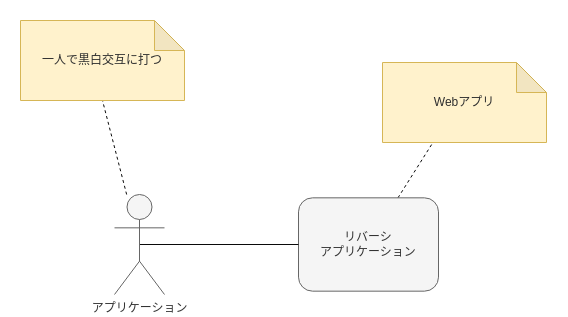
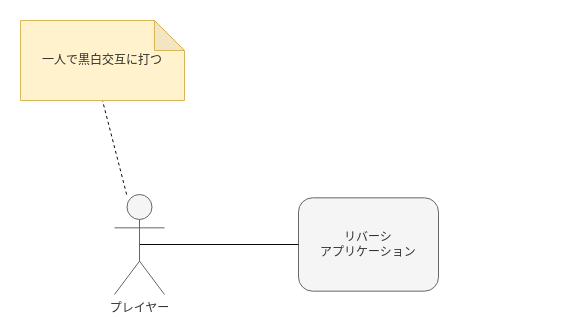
(465, 103) -> none
(415, 172) -> none
(140, 309) -> (140, 309)
